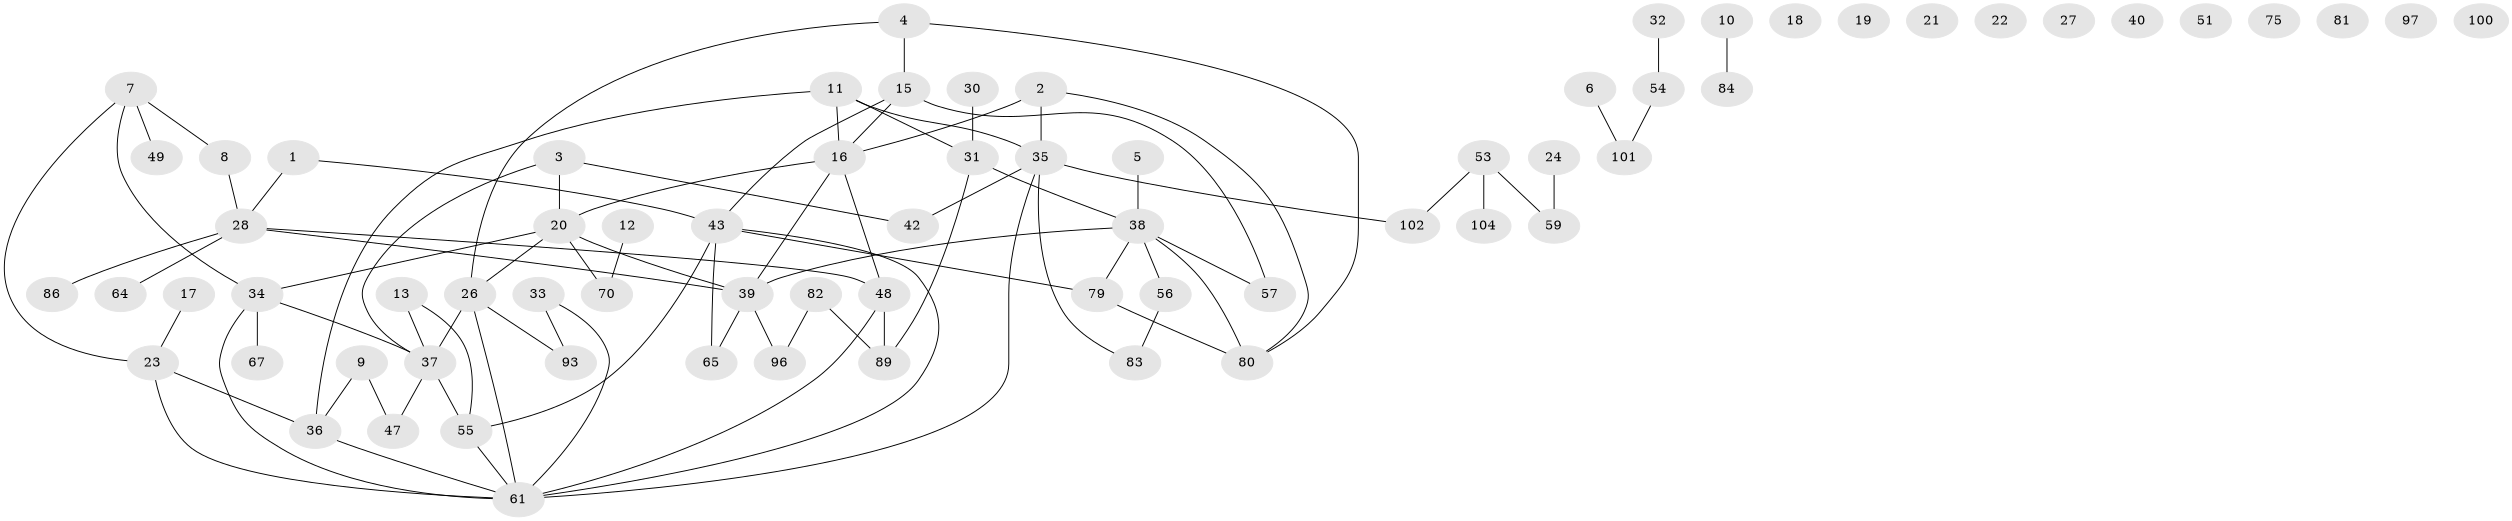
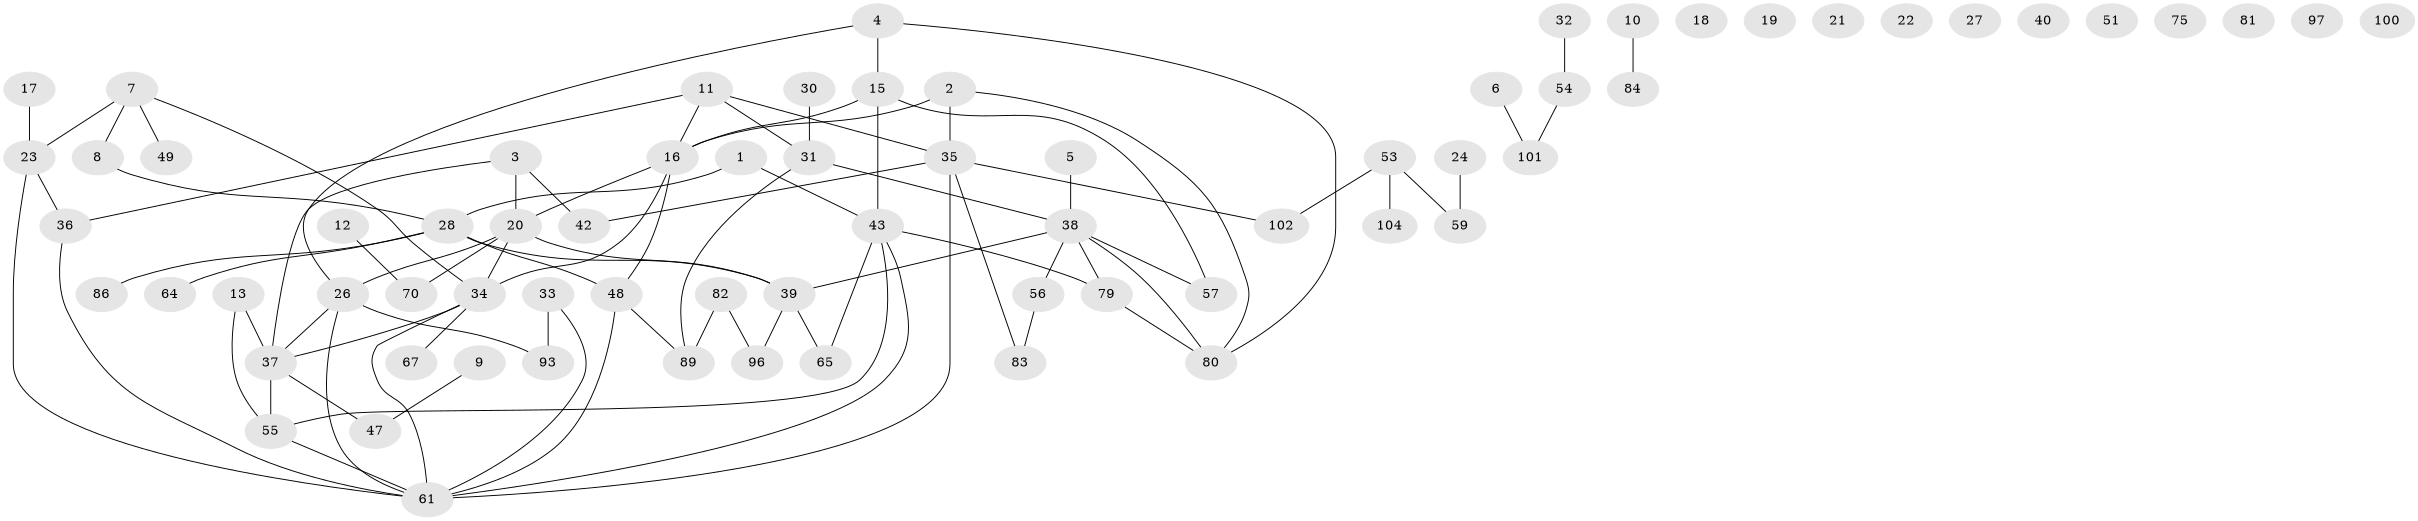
(794, 226) -> (610, 249)
(339, 397) -> none
